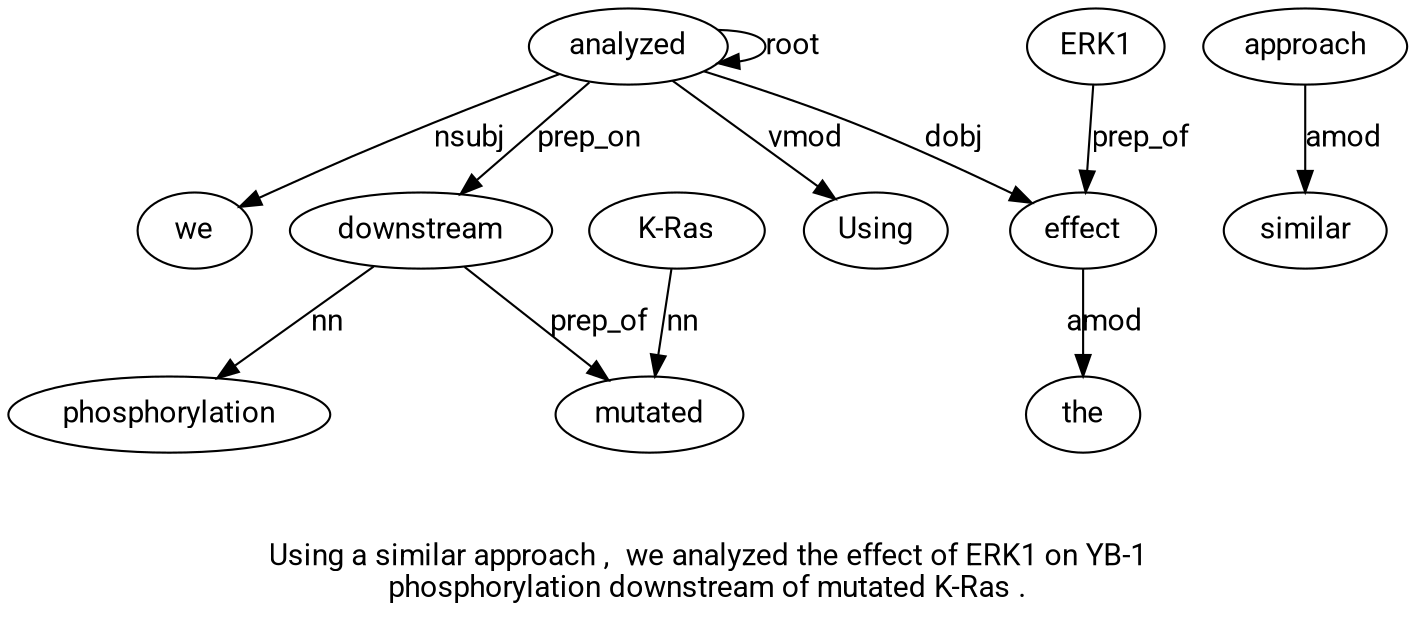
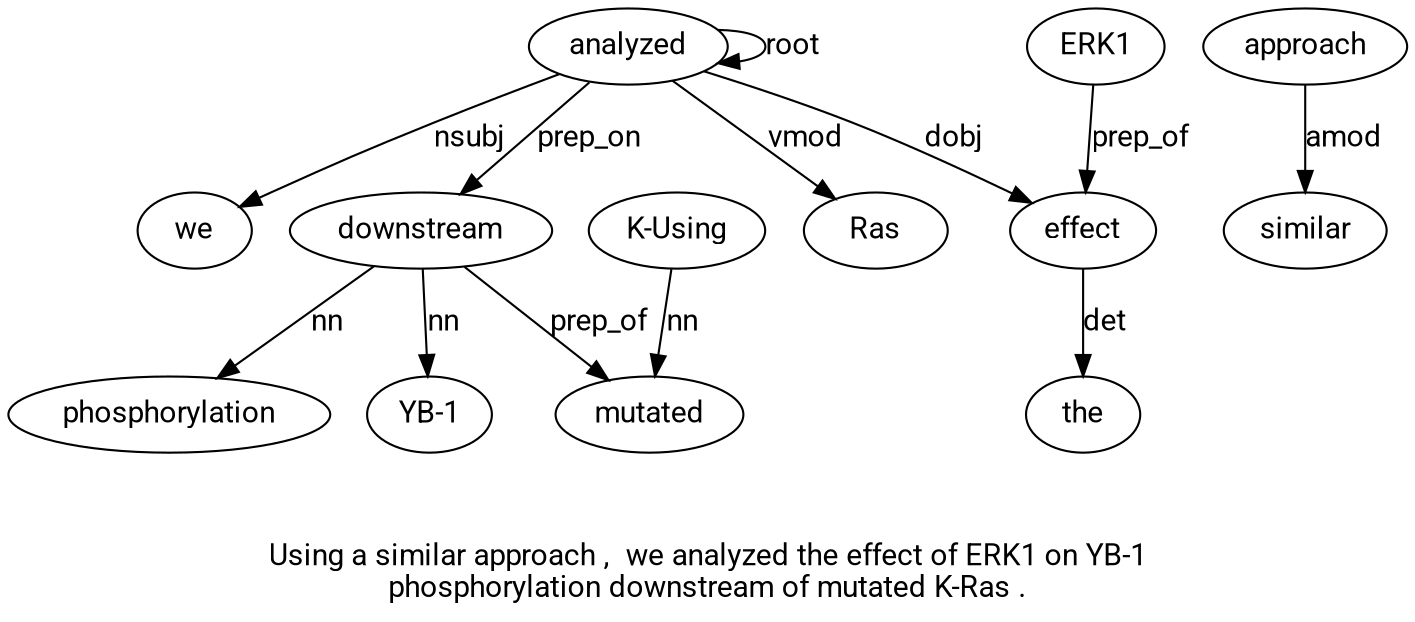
(677, 231) -> (677, 231)
(876, 231) -> (876, 231)
(1105, 323) -> (1105, 323)
none -> (429, 415)
